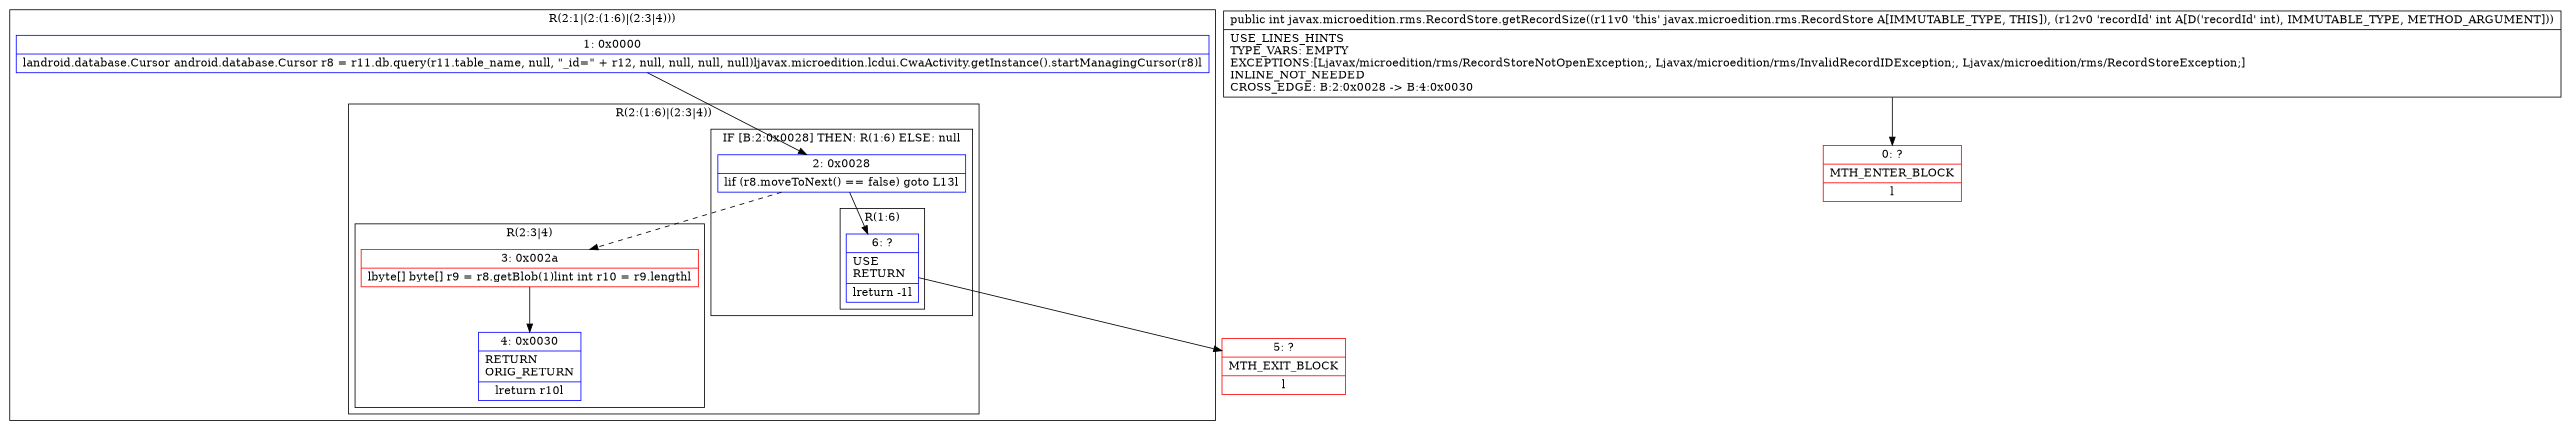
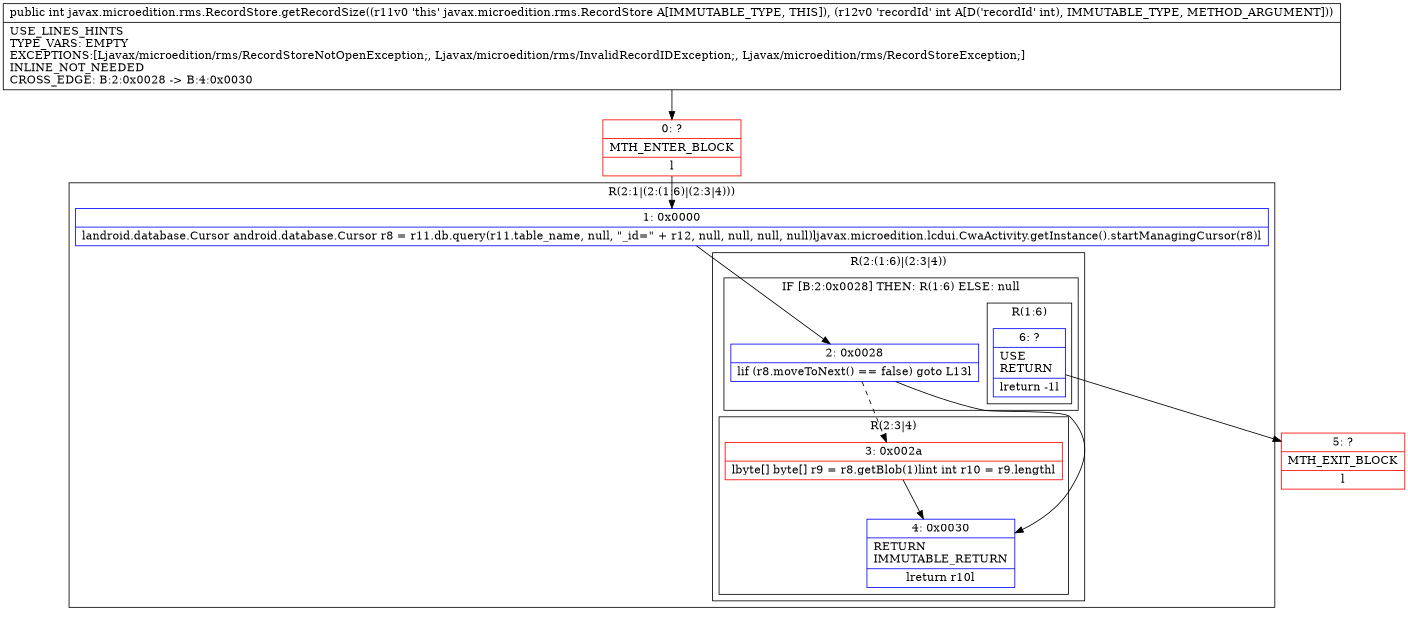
none -> (672, 188)
(859, 213) -> (1074, 421)
(530, 372) -> (941, 559)
